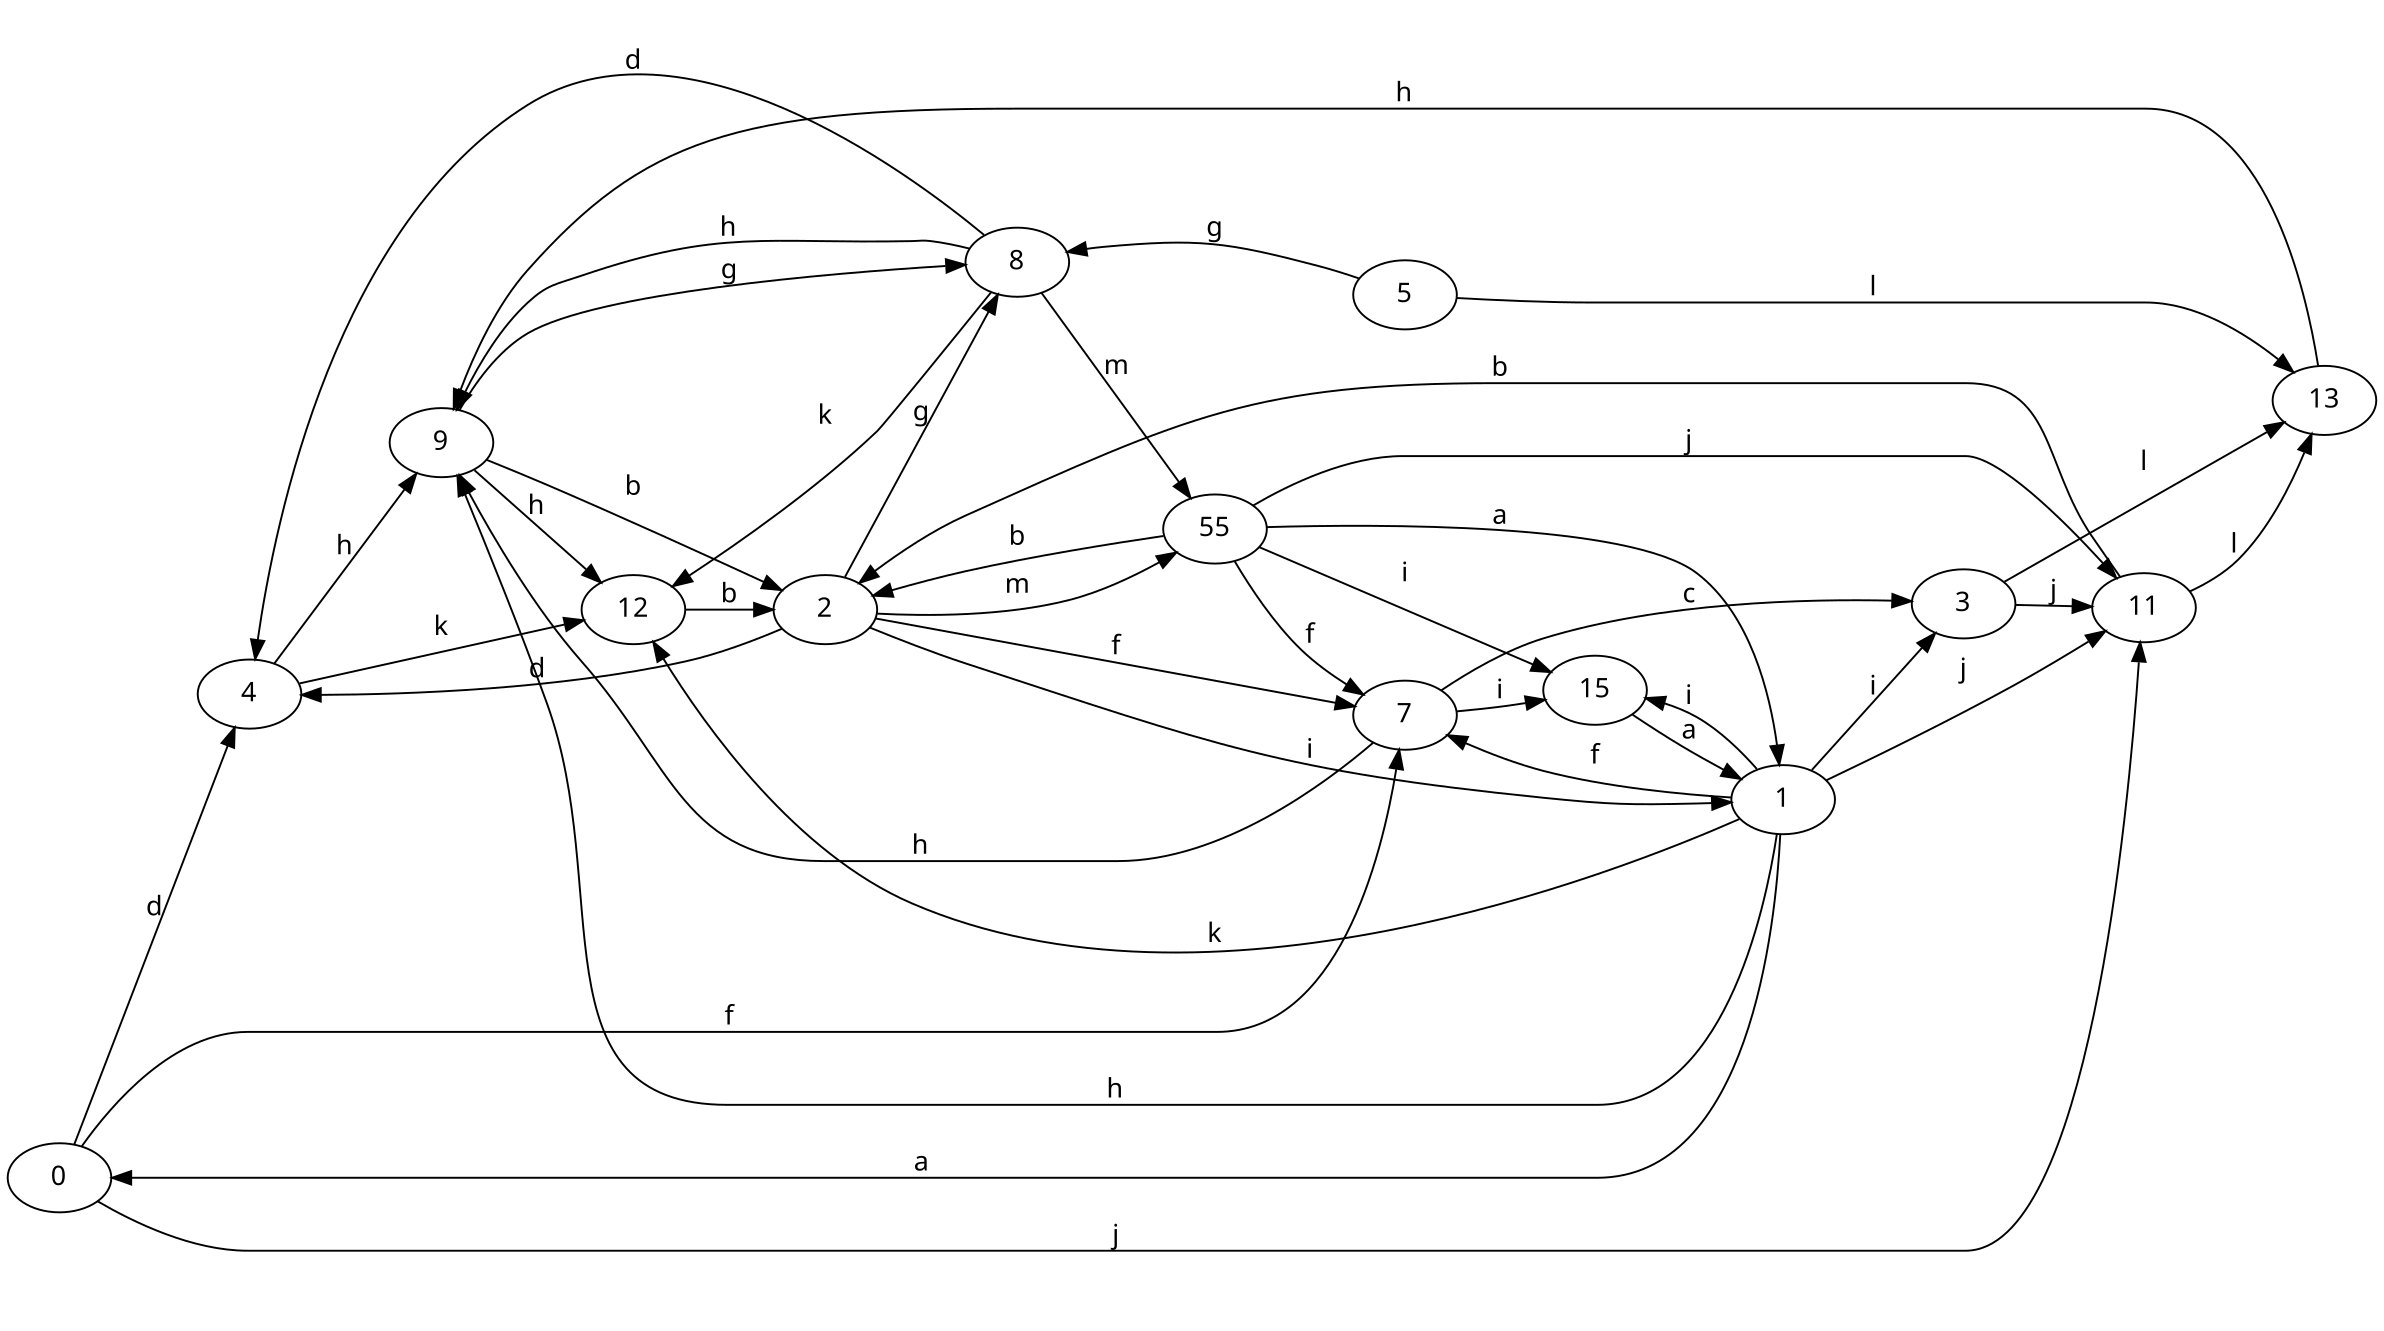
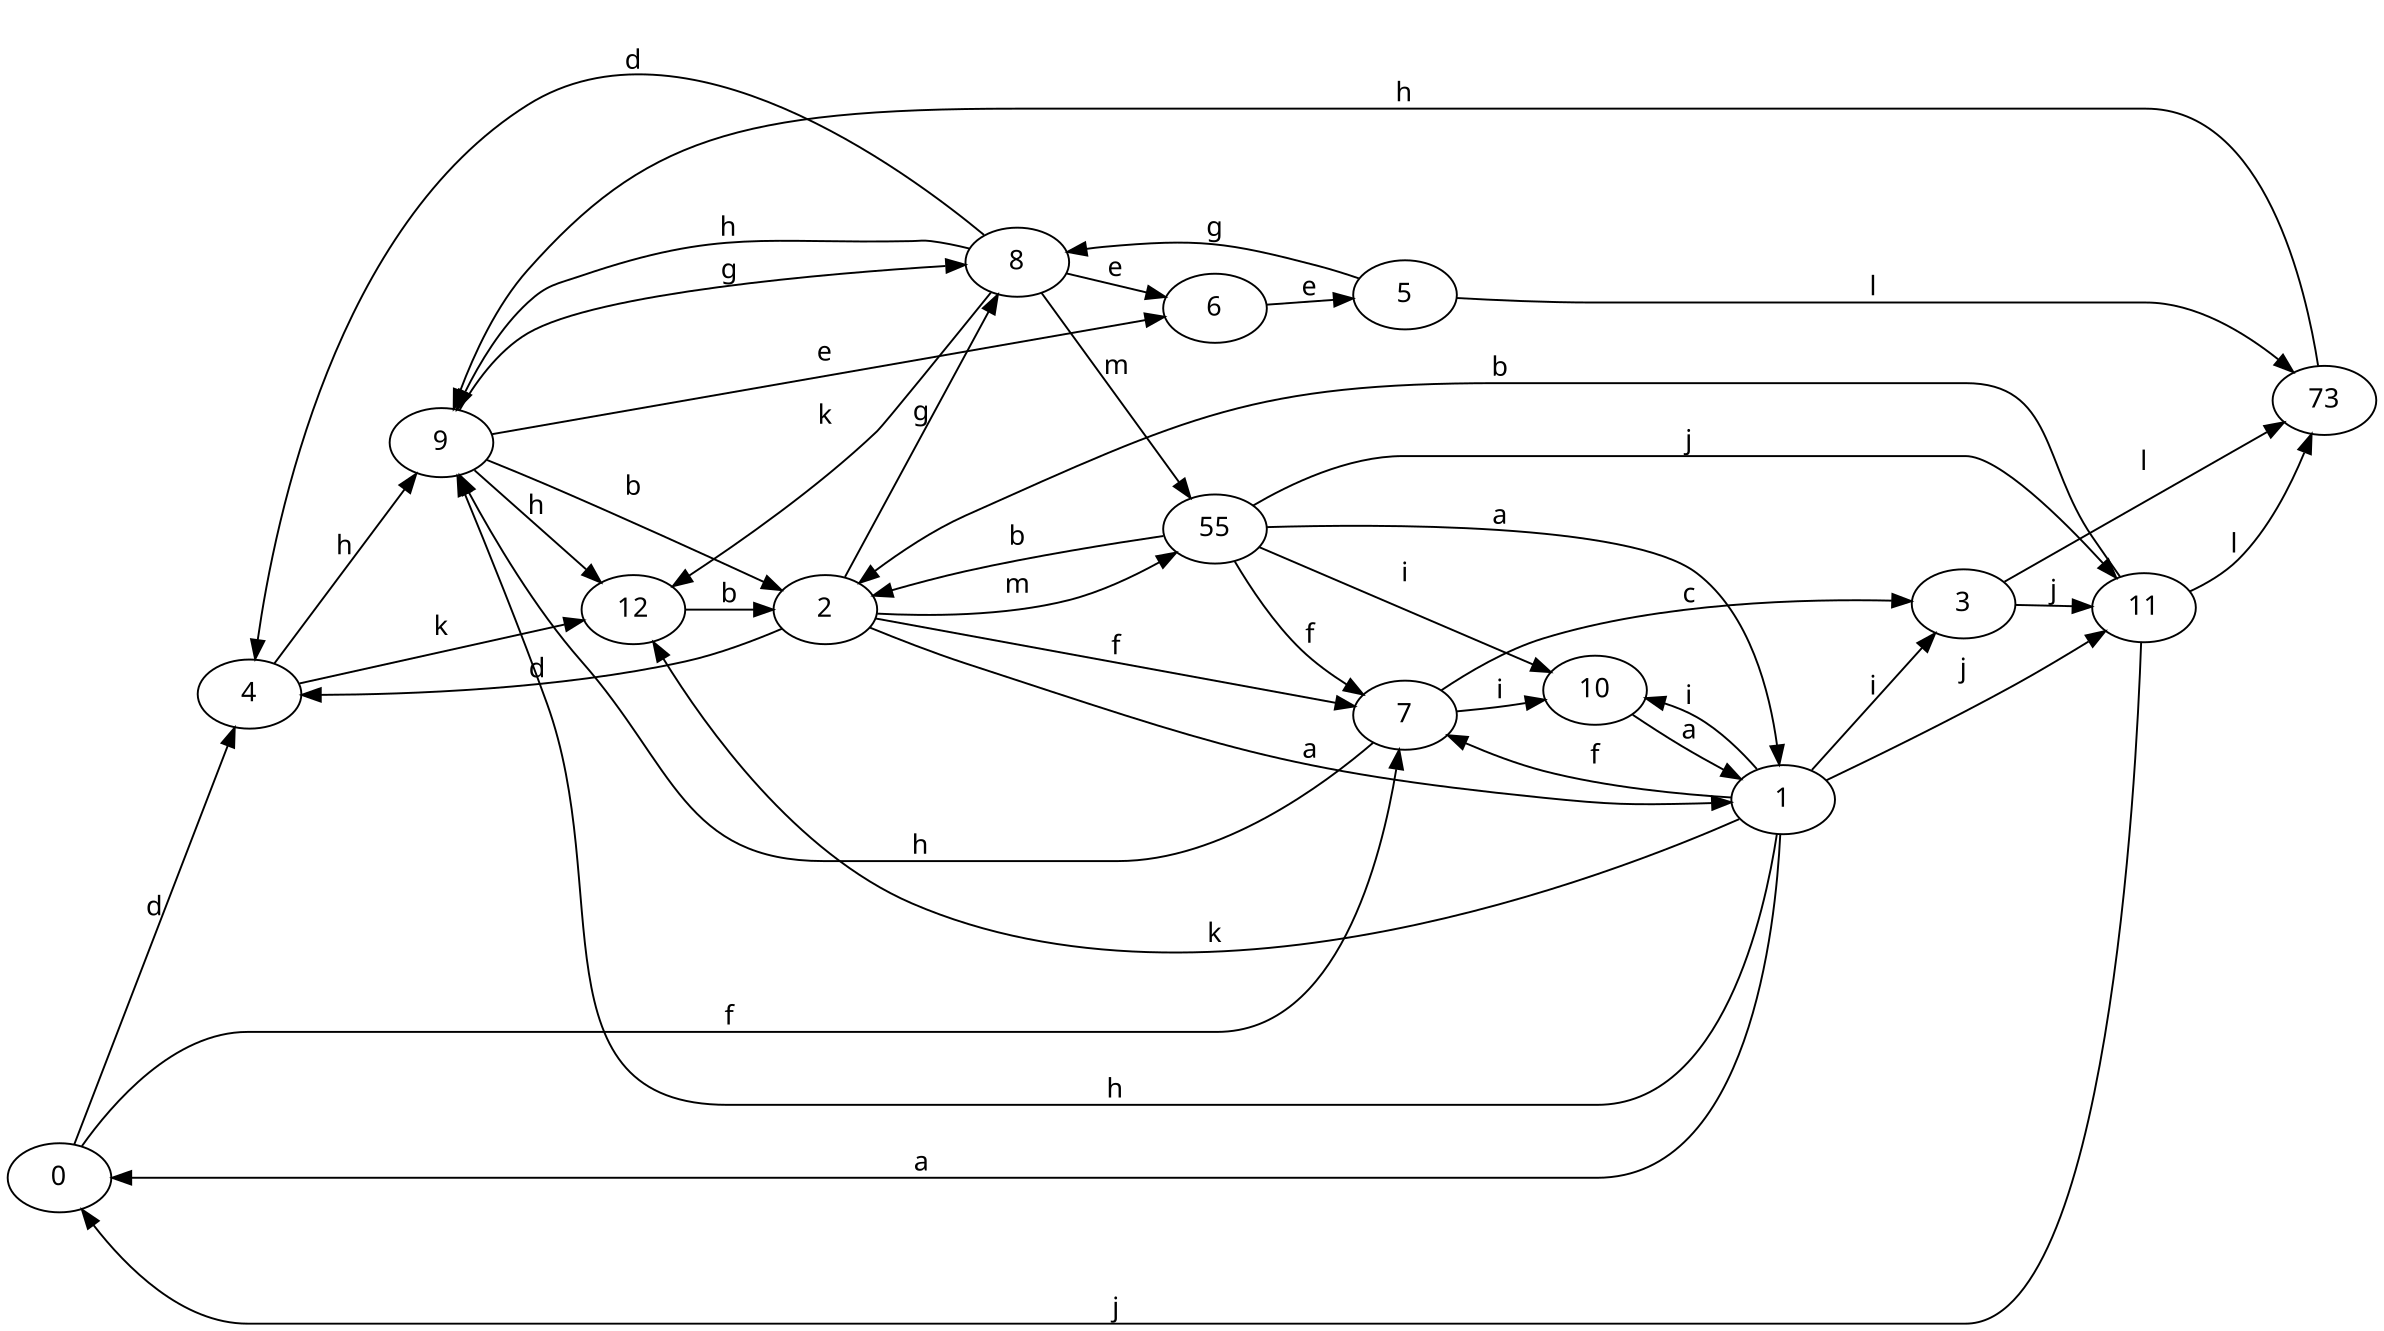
none -> (1215, 308)
(2324, 400) -> (2324, 400)
(1595, 690) -> (1595, 690)
(1310, 751) -> (1310, 751)
(1345, 1251) -> (1378, 1324)
